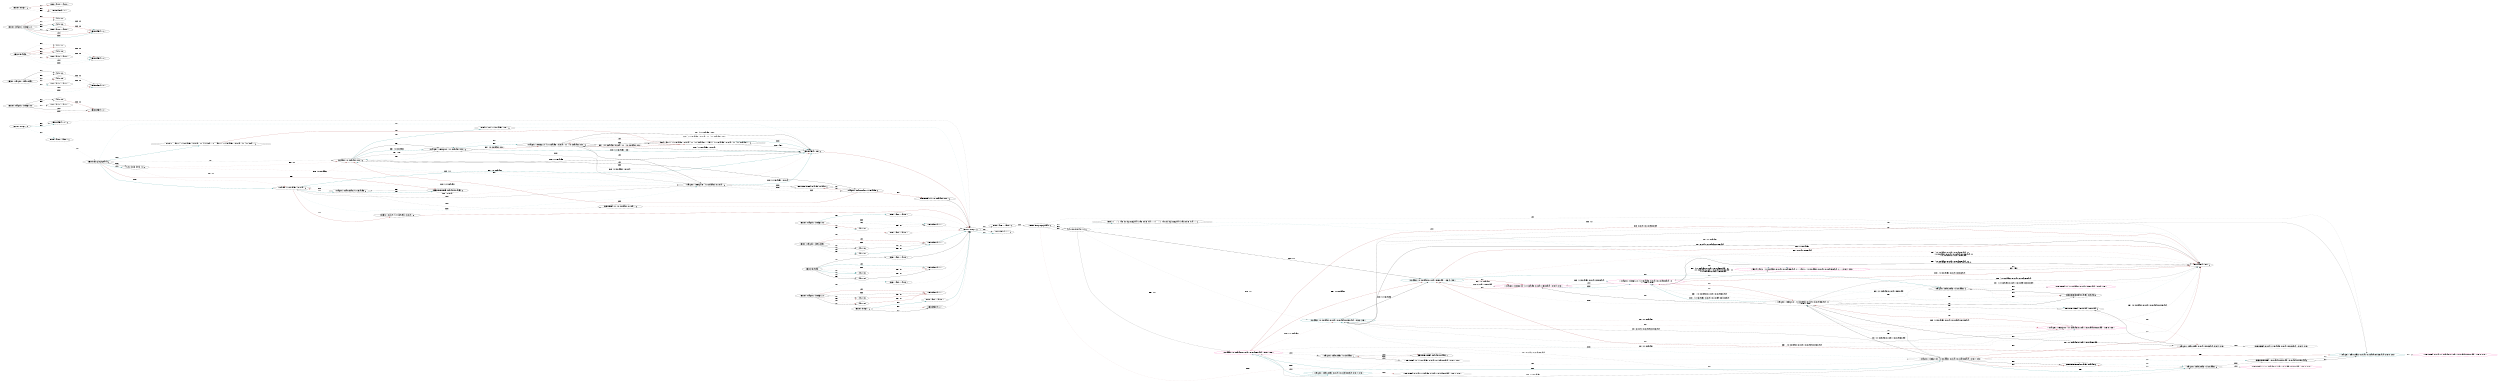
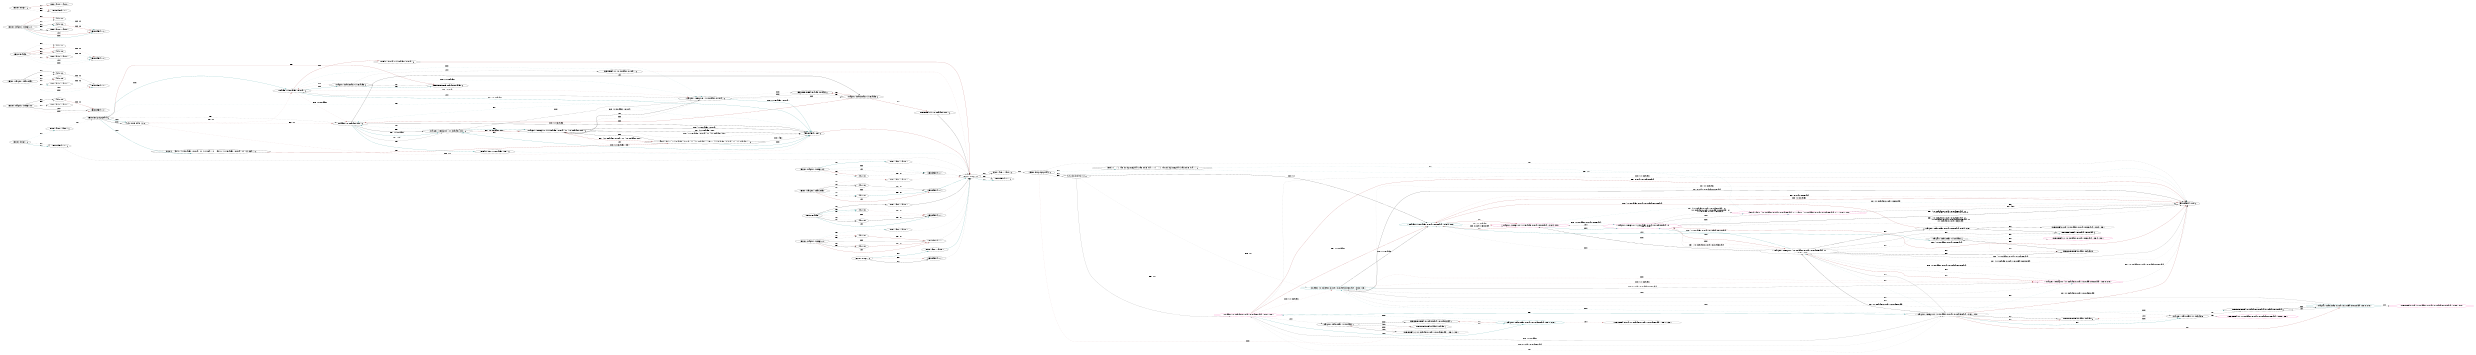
none -> (1431, 321)
(2144, 324) -> none
